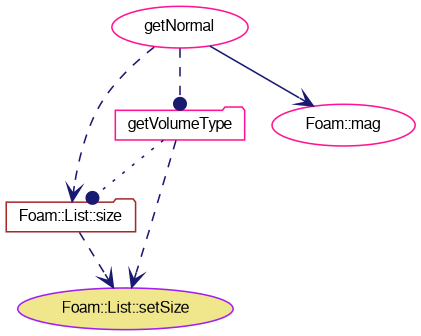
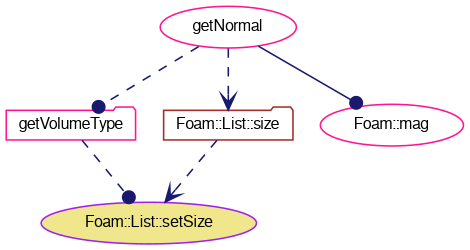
(255, 72) -> (304, 73)
(131, 167) -> none
(156, 206) -> (103, 166)
